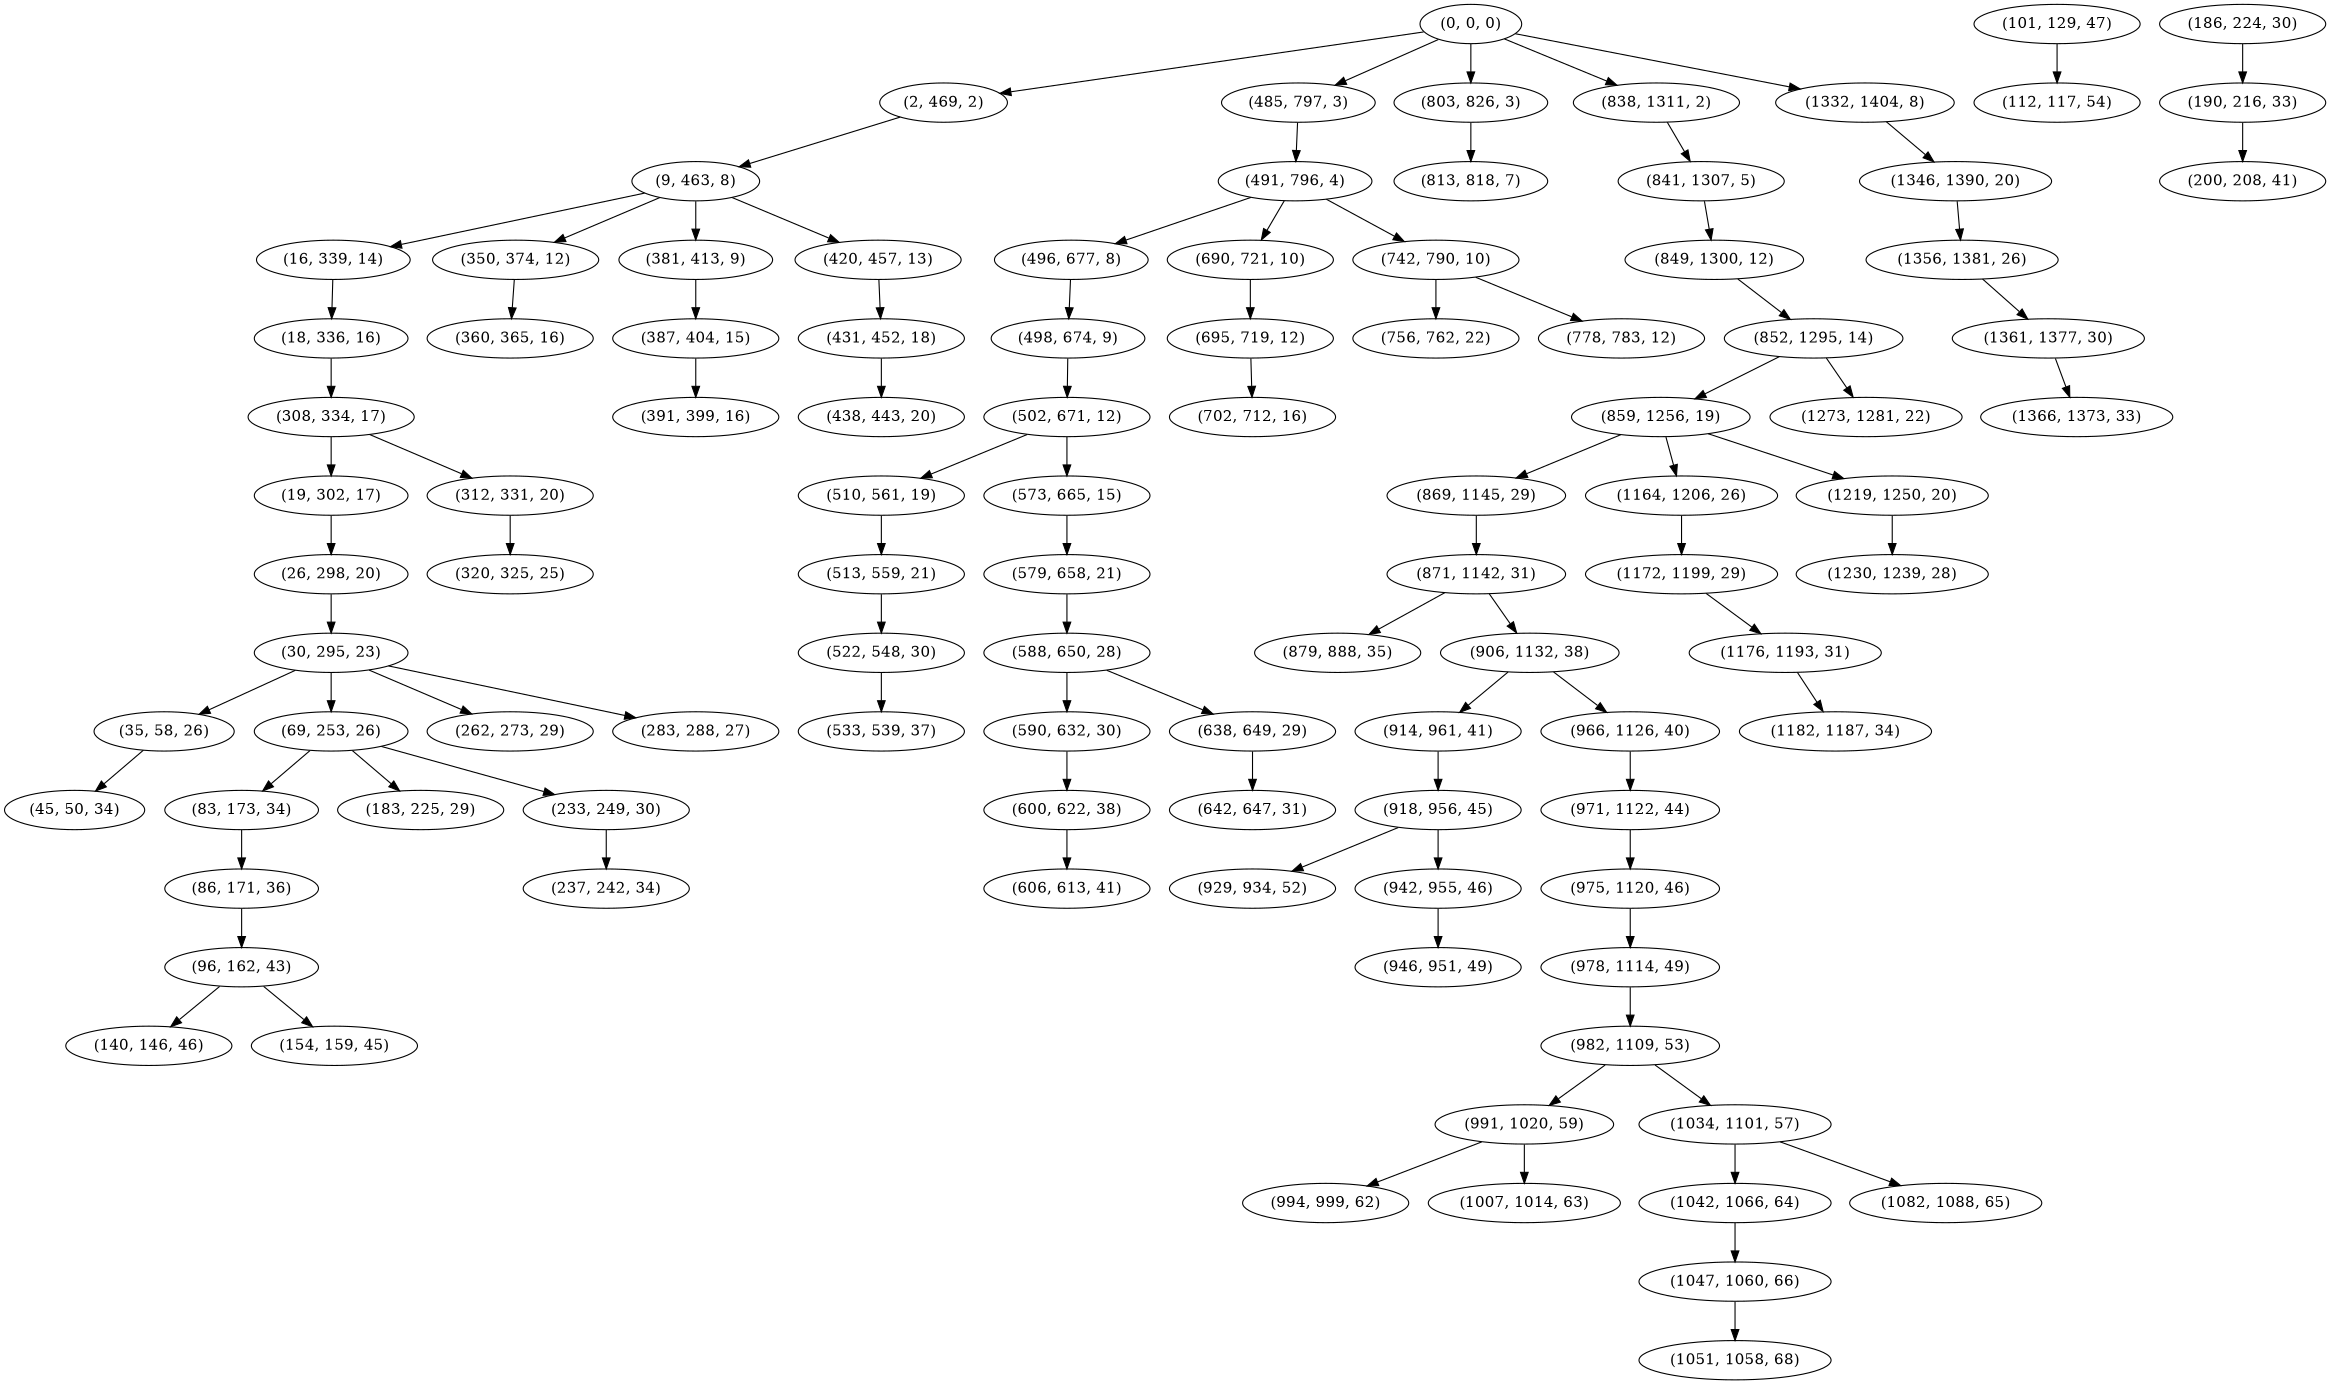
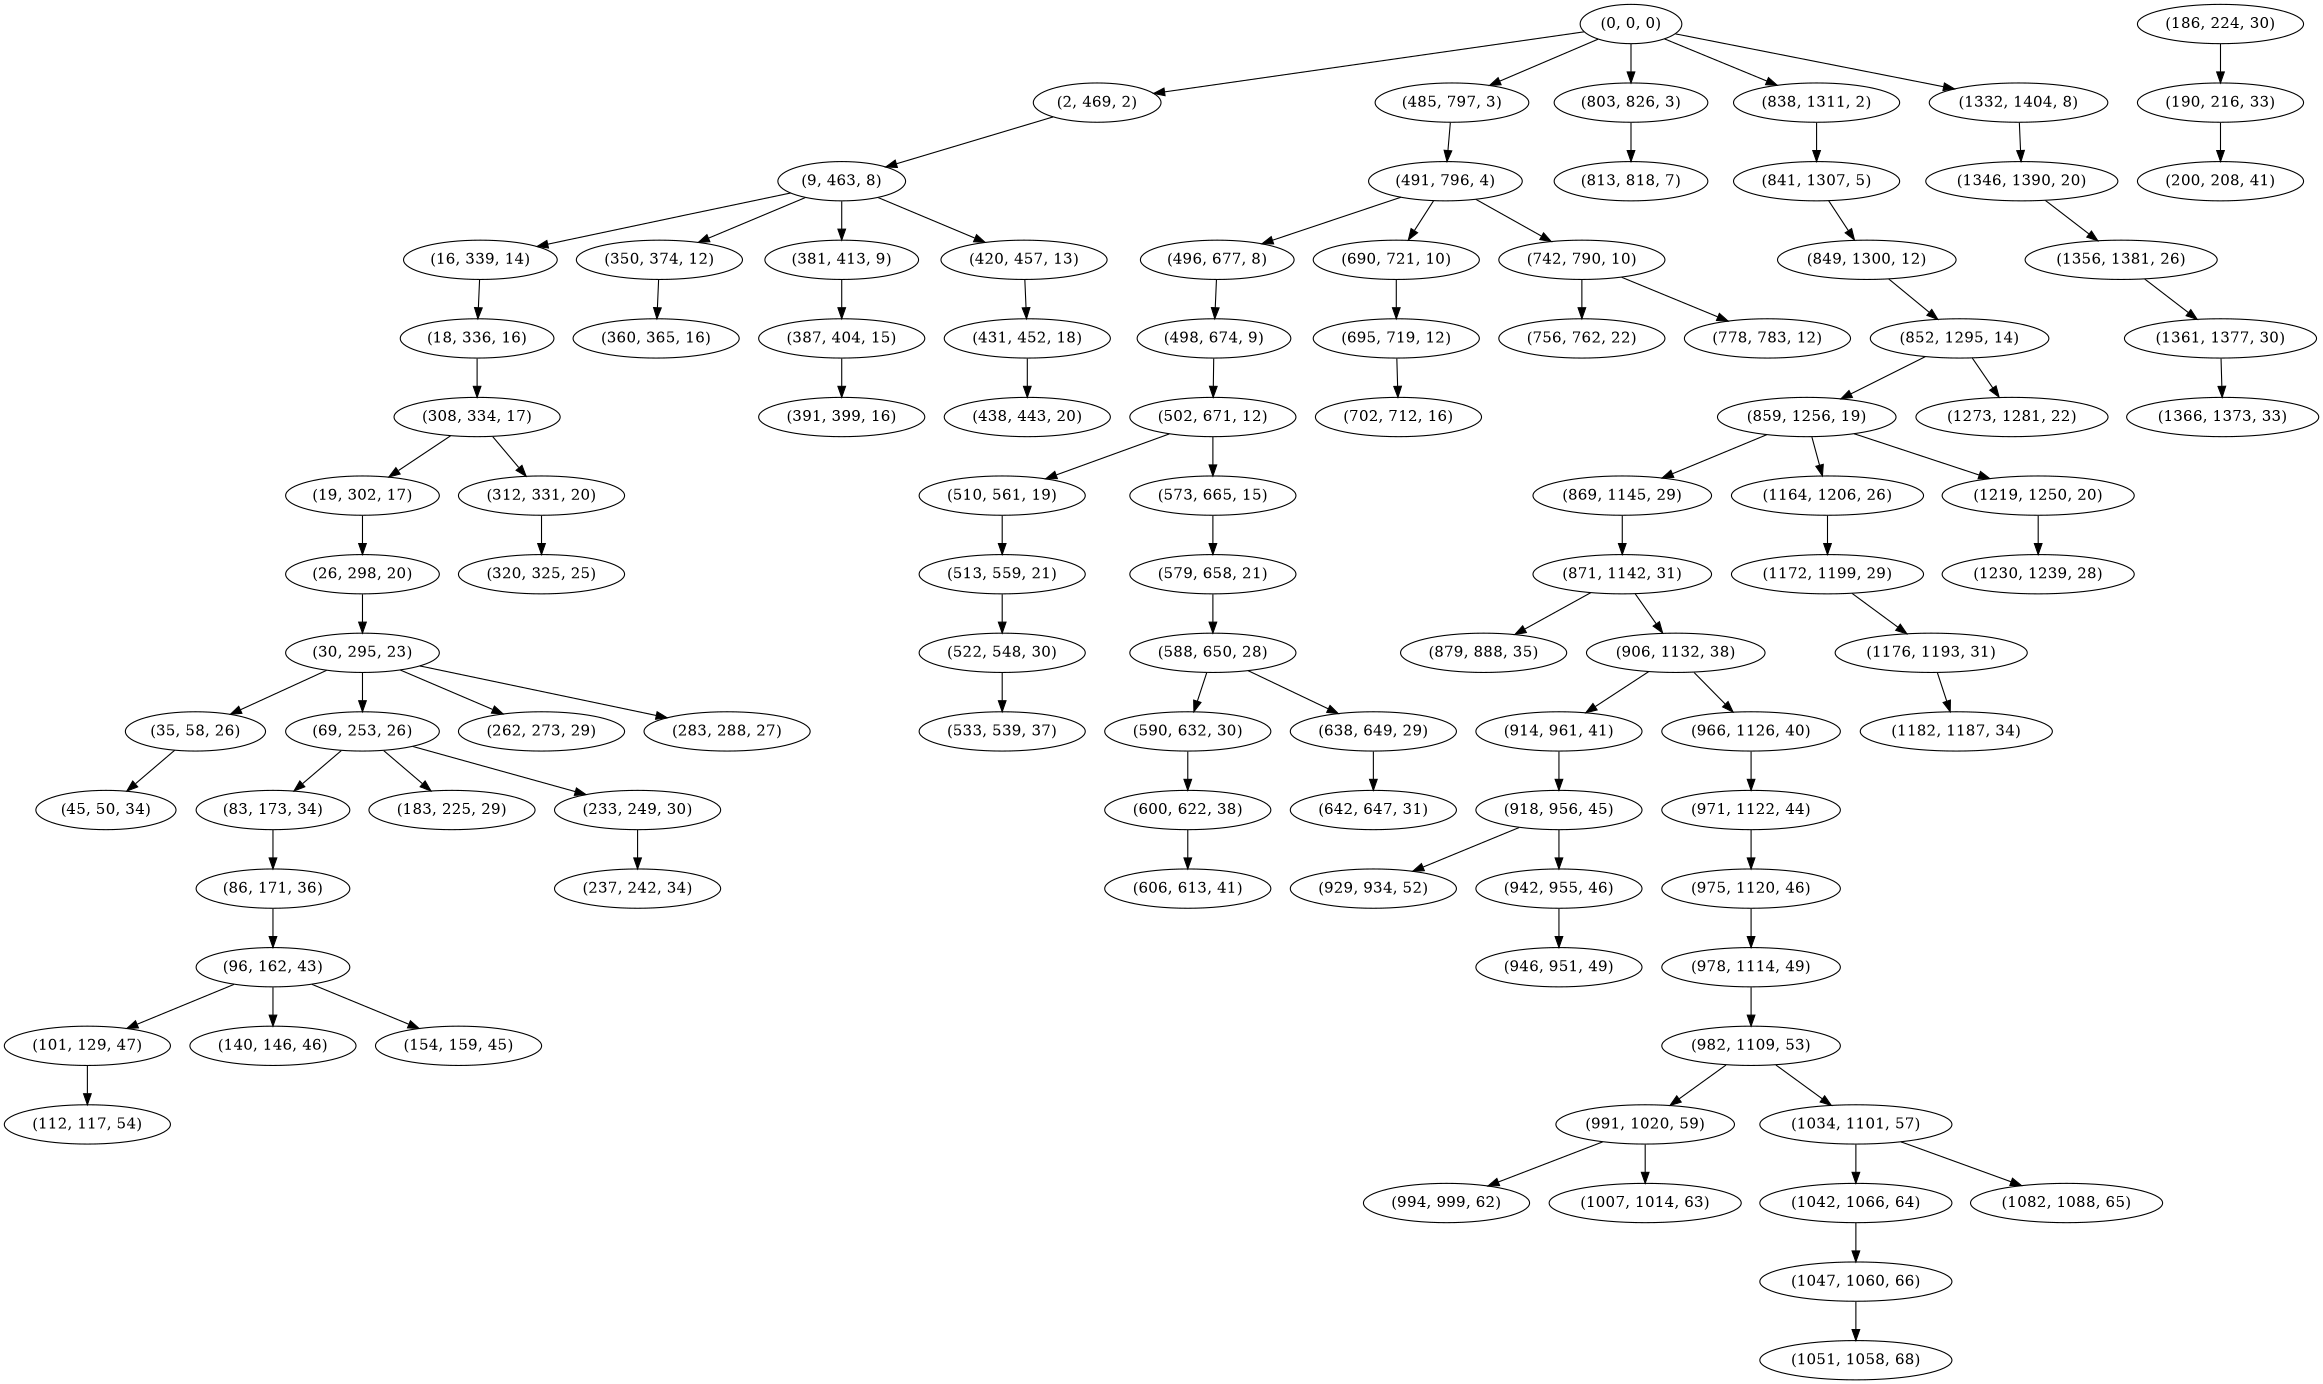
none -> (186, 1004)
